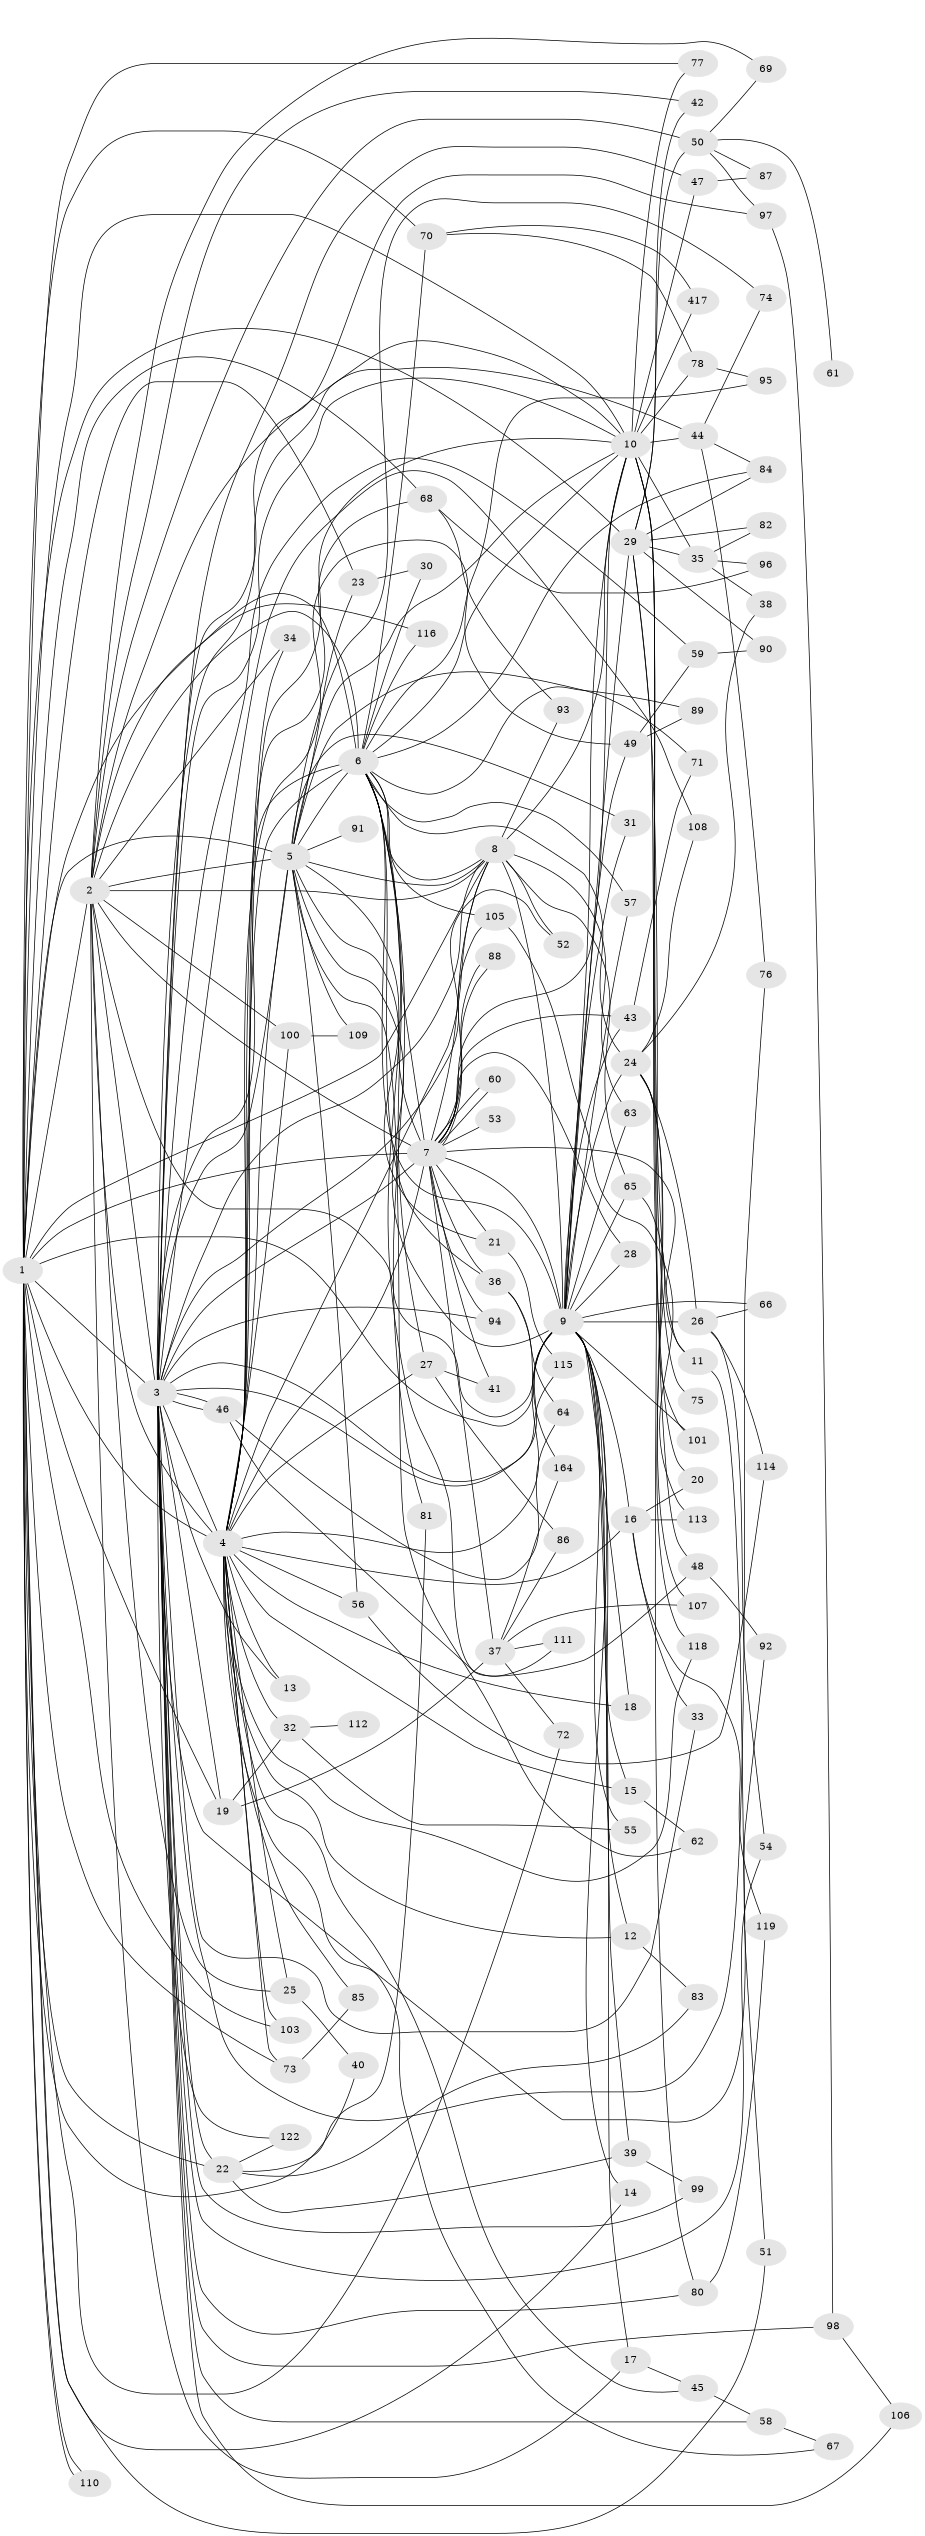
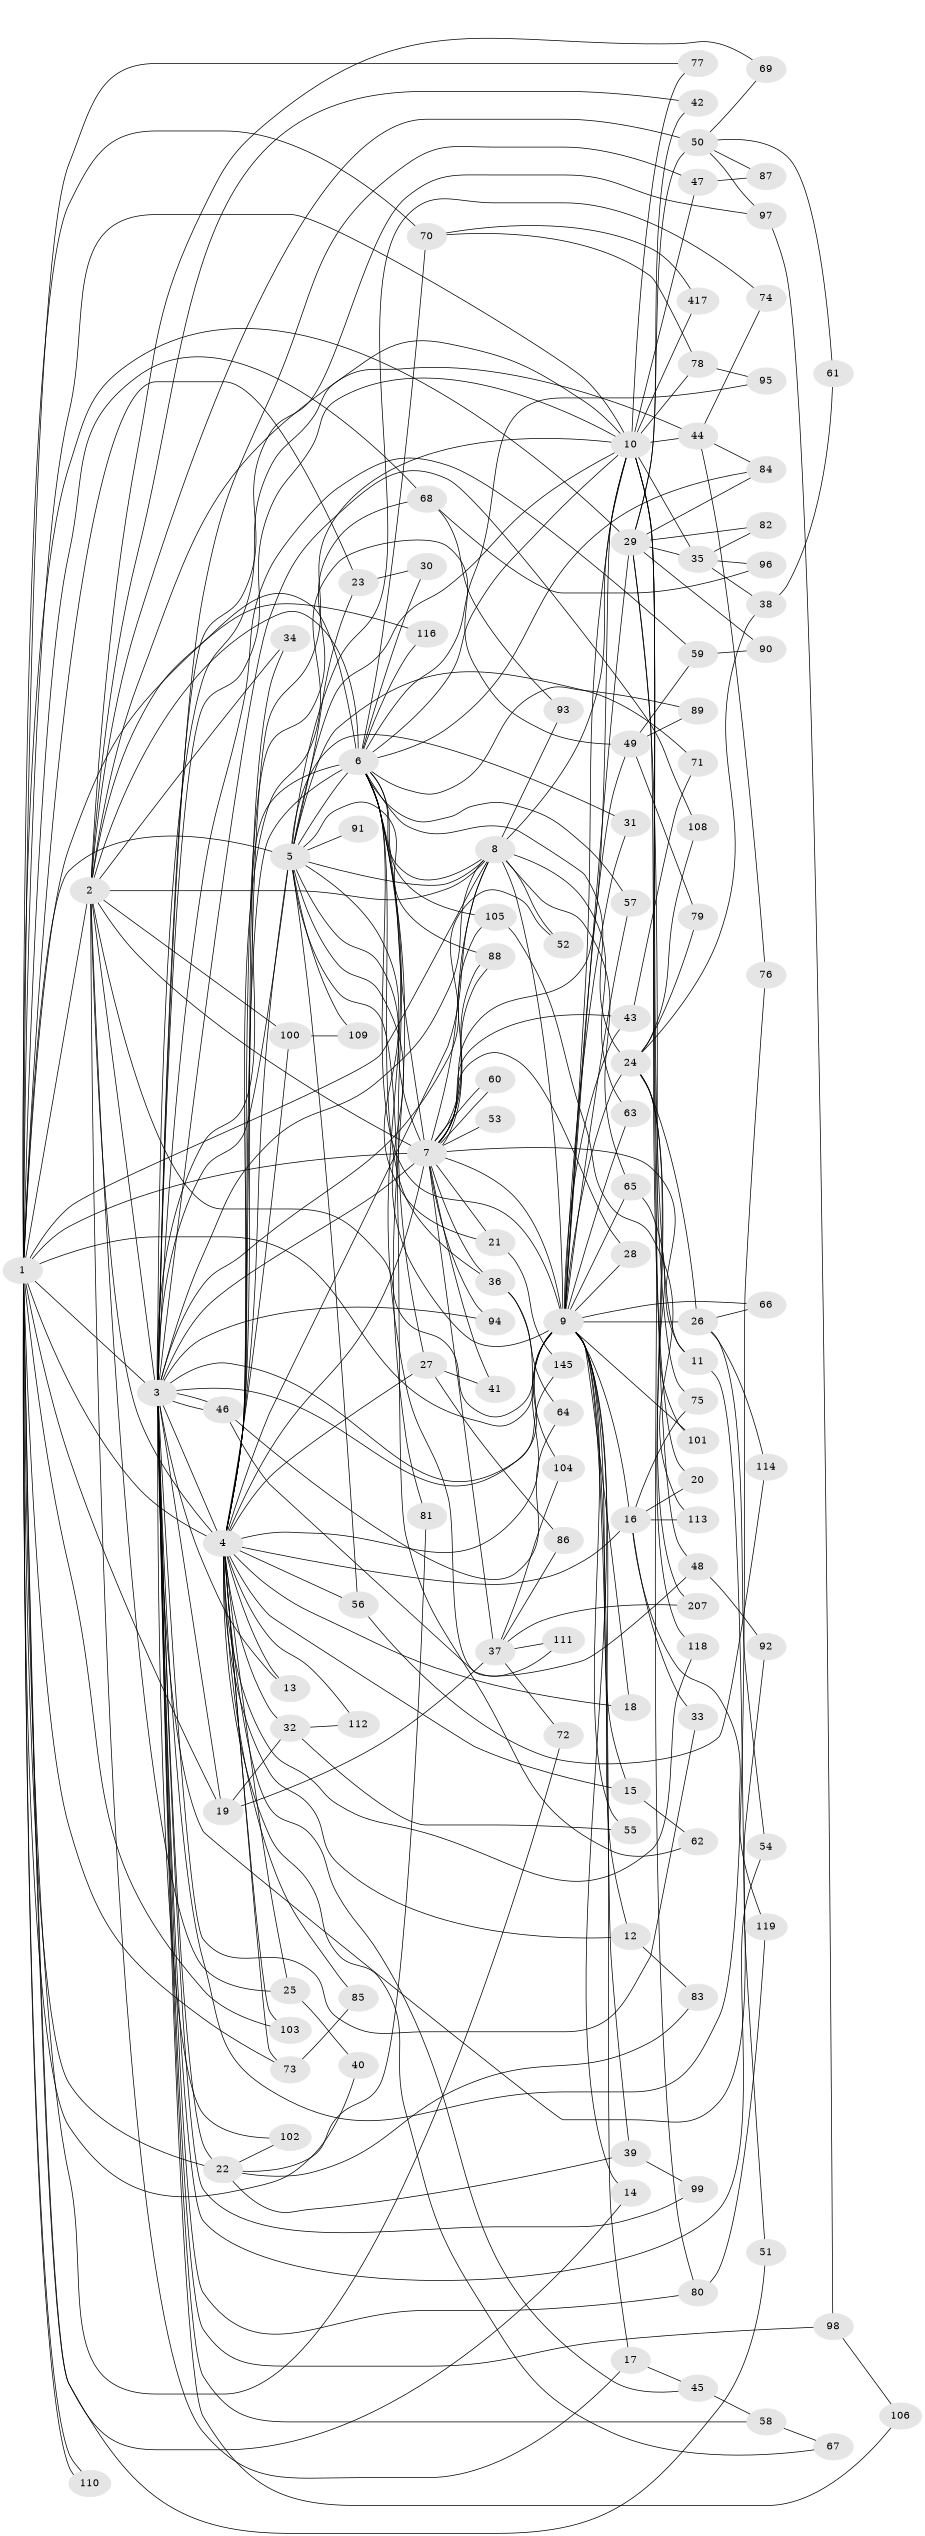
none -> (819, 495)
(189, 871) -> (396, 852)
none -> (698, 917)
(564, 1365) -> (564, 1365)
(564, 1469) -> (564, 1469)
none -> (651, 1469)
(698, 1606) -> (698, 1606)
none -> (276, 1644)
(290, 2137) -> (290, 2137)
